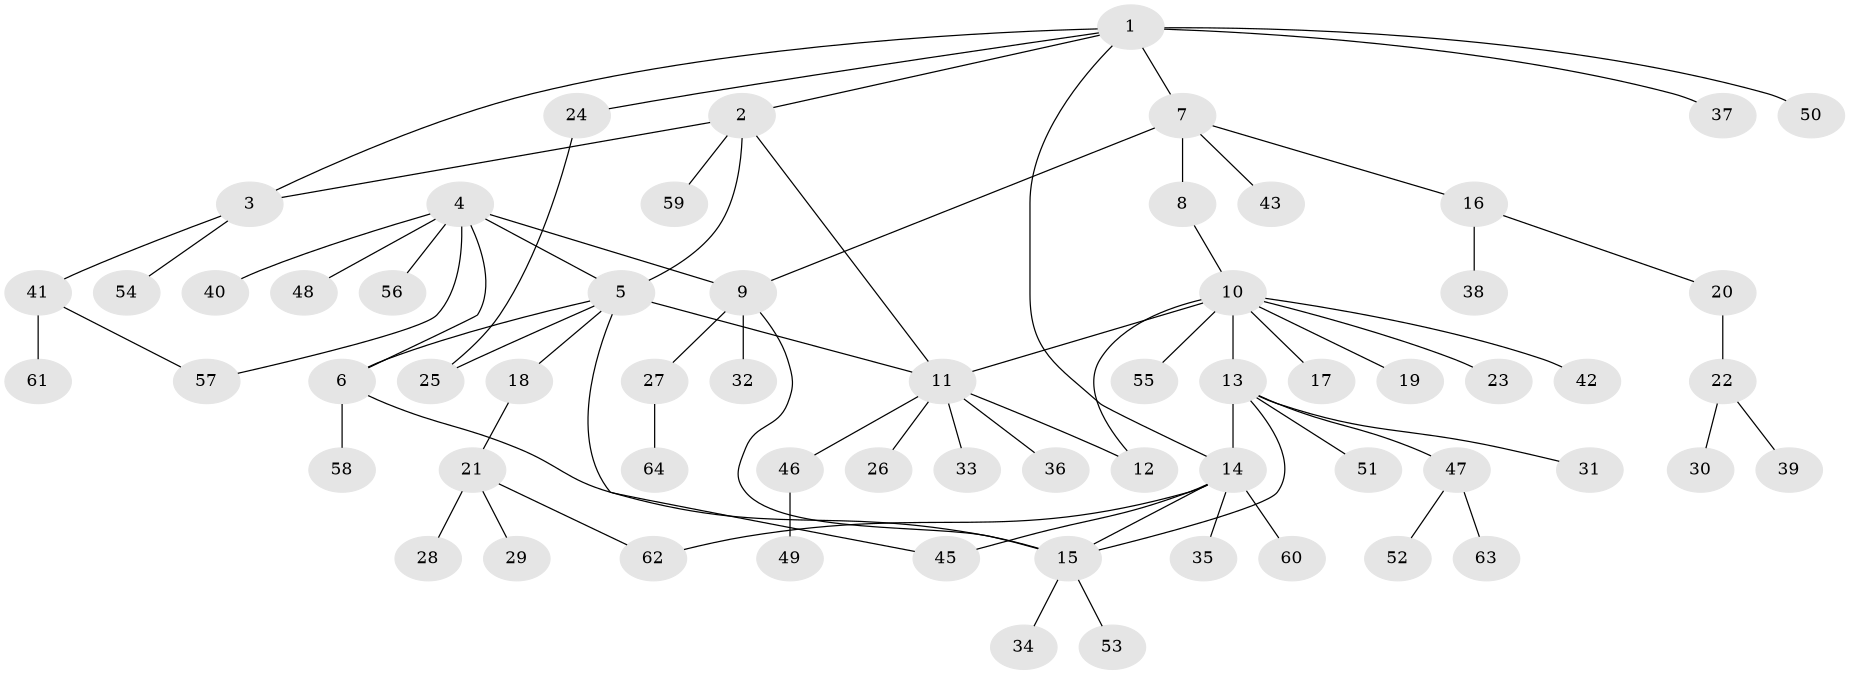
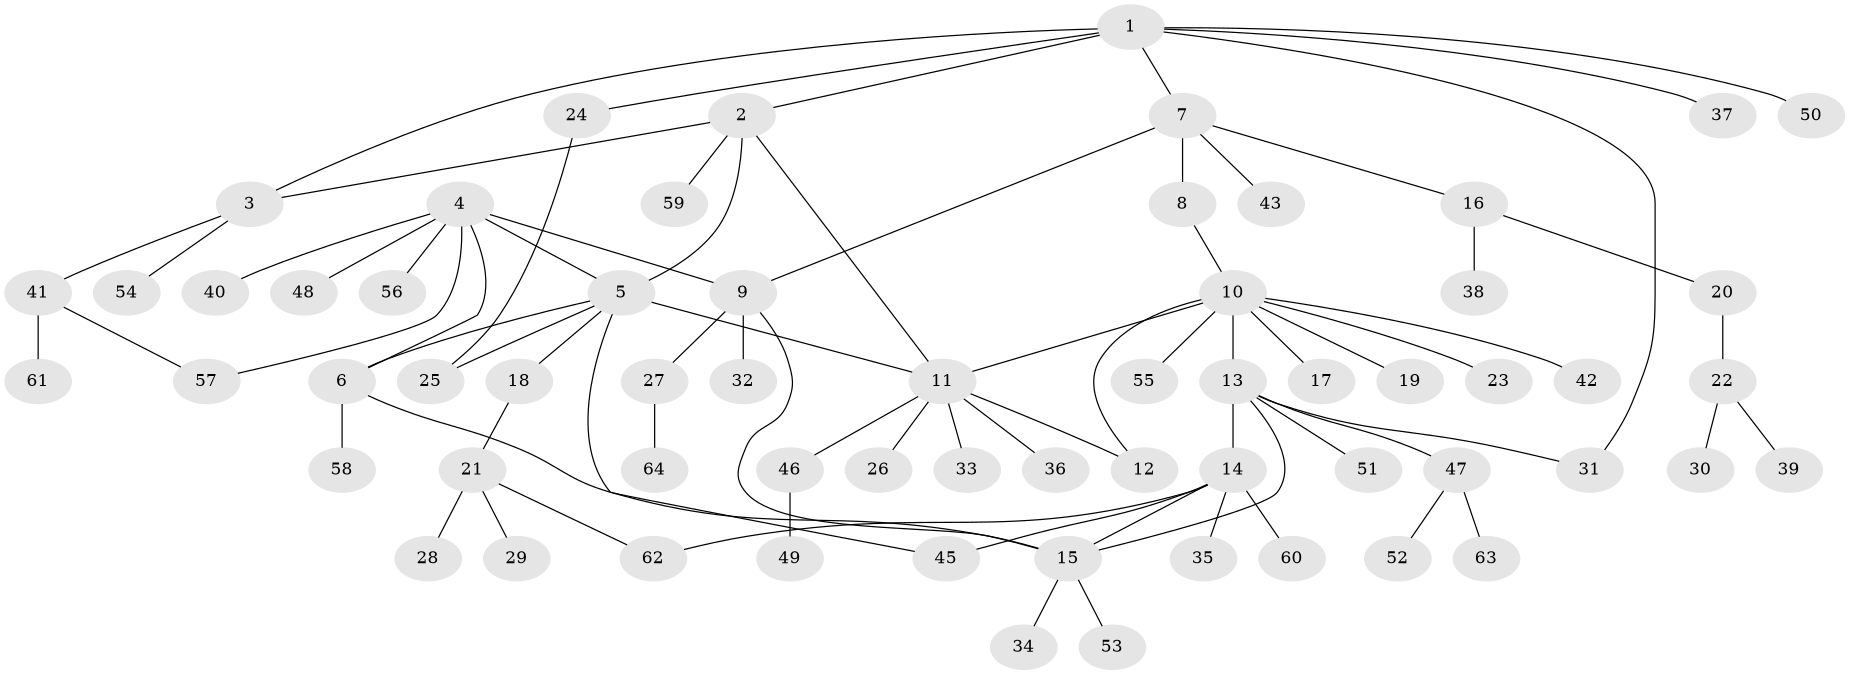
(1030, 285) -> (1552, 116)
